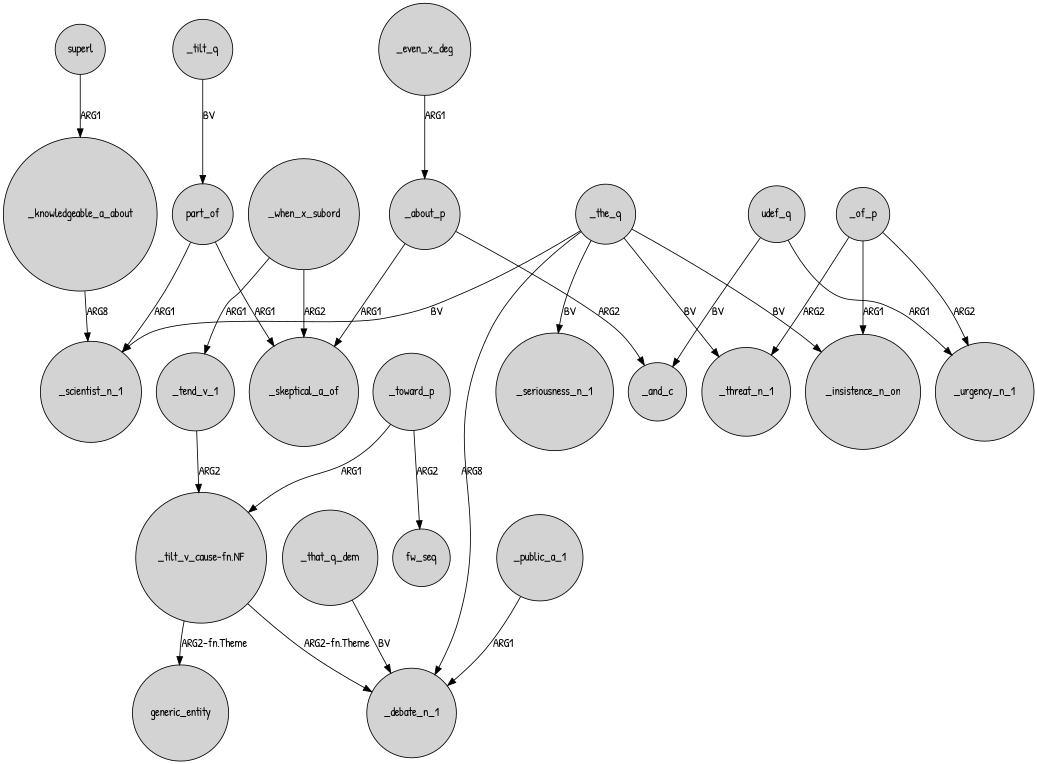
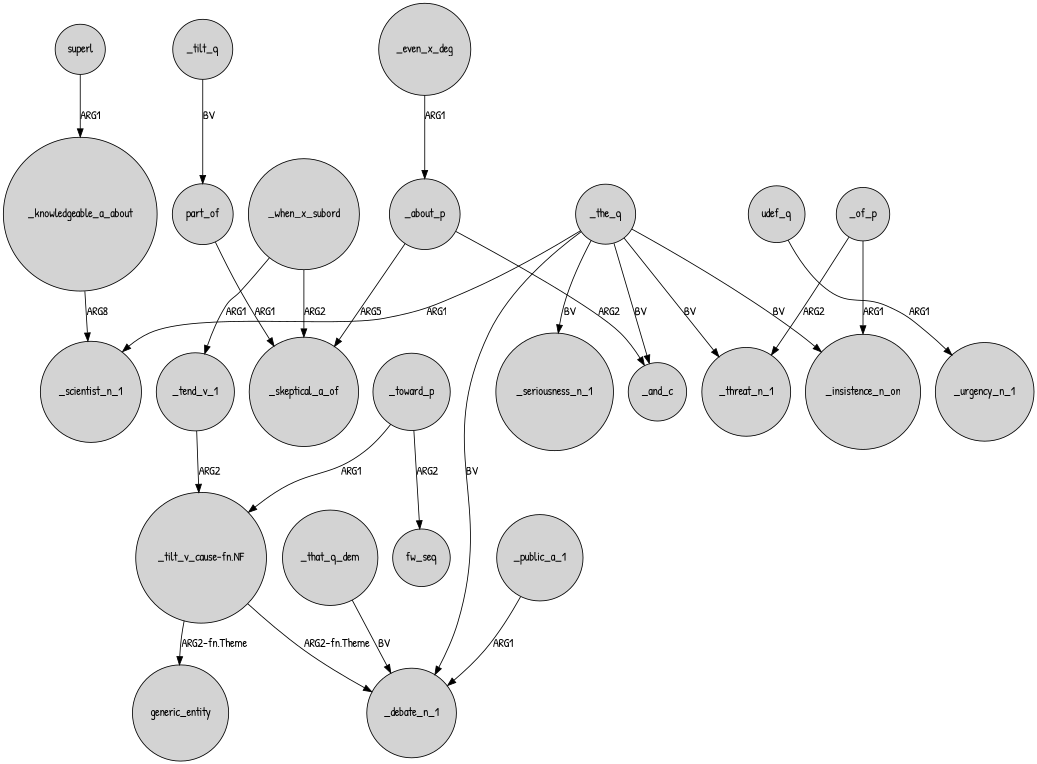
(929, 281) -> none
(162, 296) -> none
(718, 298) -> (630, 299)
(371, 312) -> (371, 312)
(437, 312) -> (437, 312)
(472, 472) -> (472, 472)
